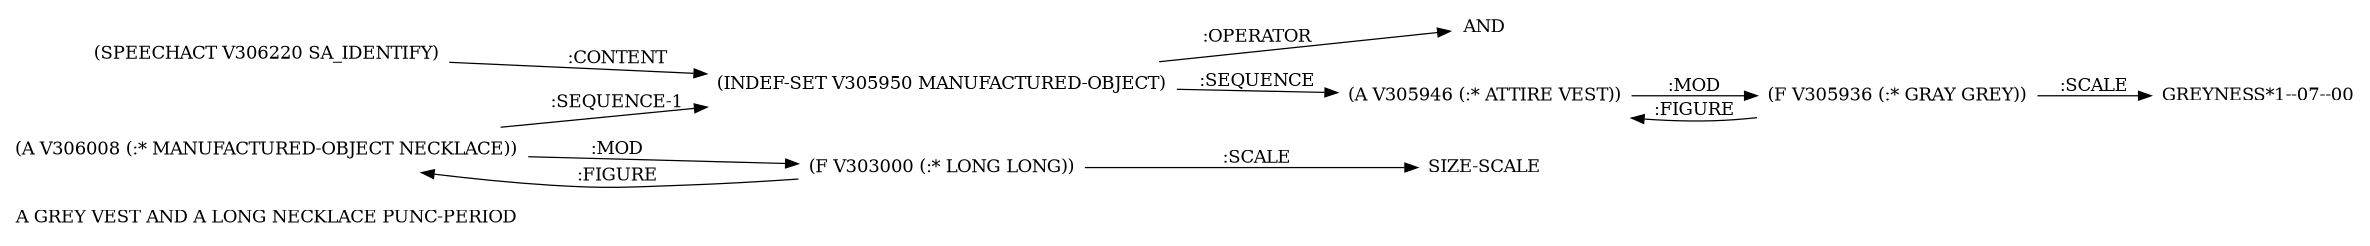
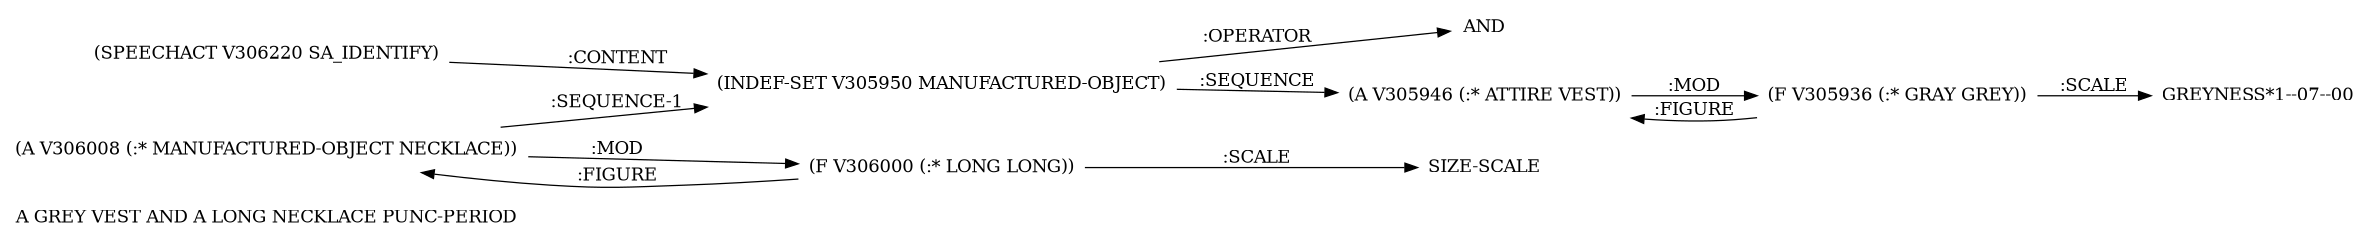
(942, 168) -> (942, 168)
